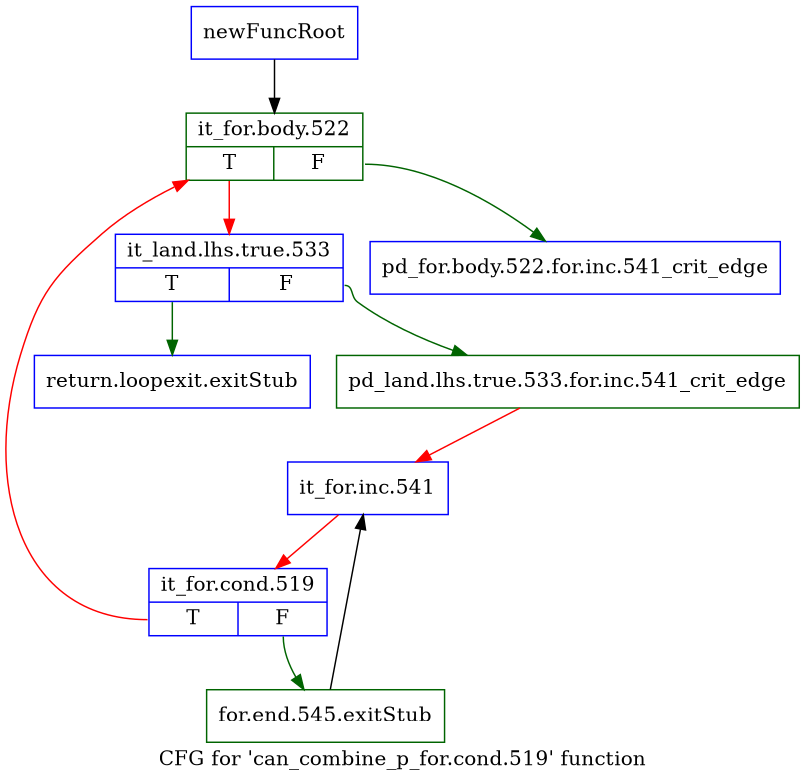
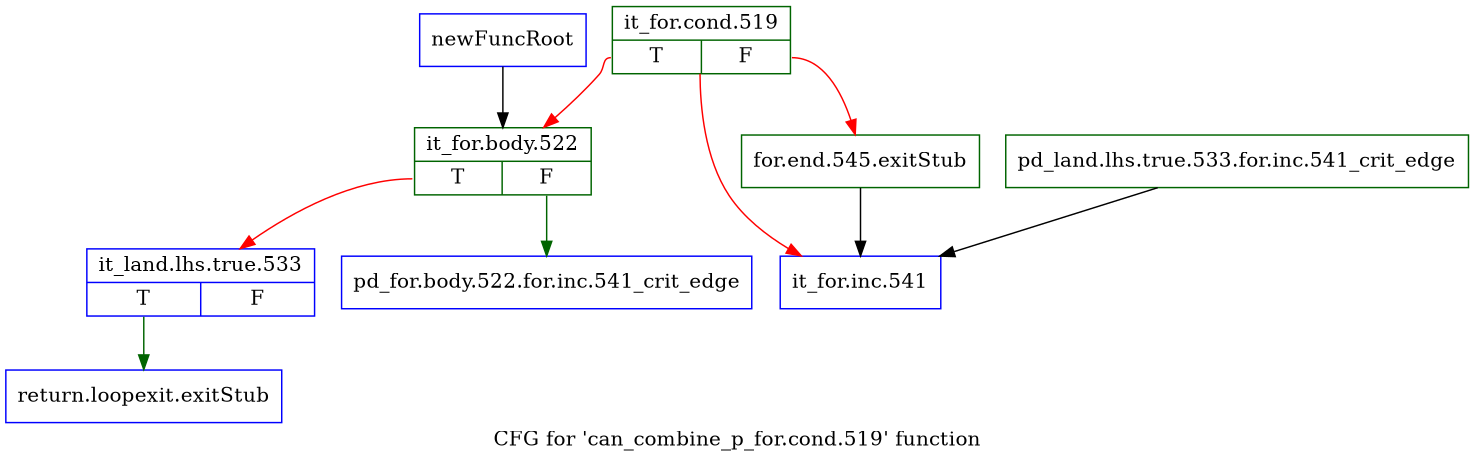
(394, 324) -> none
(475, 432) -> (1056, 220)
(313, 537) -> (718, 175)
(238, 602) -> (701, 40)
(287, 658) -> (830, 79)
